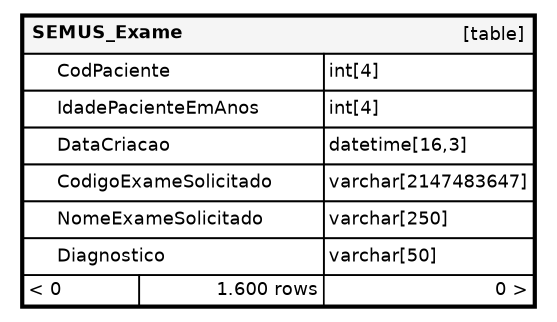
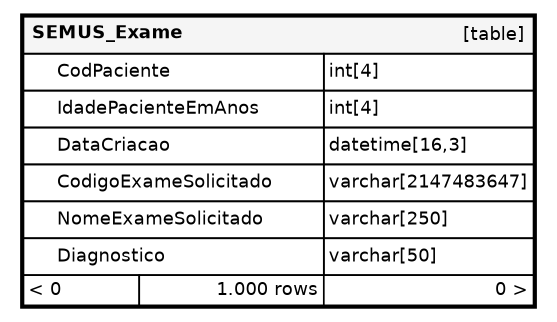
(268, 289) -> (268, 289)
